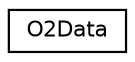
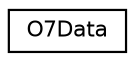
(67, 31) -> (67, 31)
